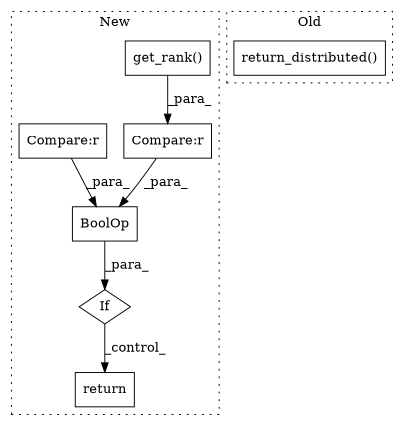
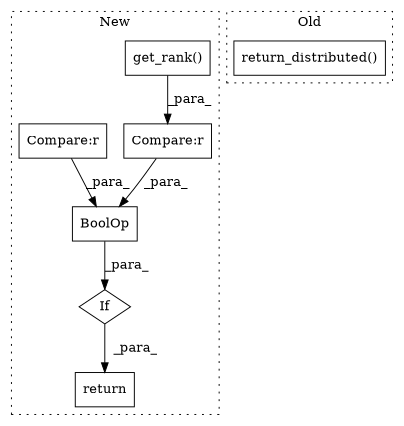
(135, 348) -> (135, 348)
